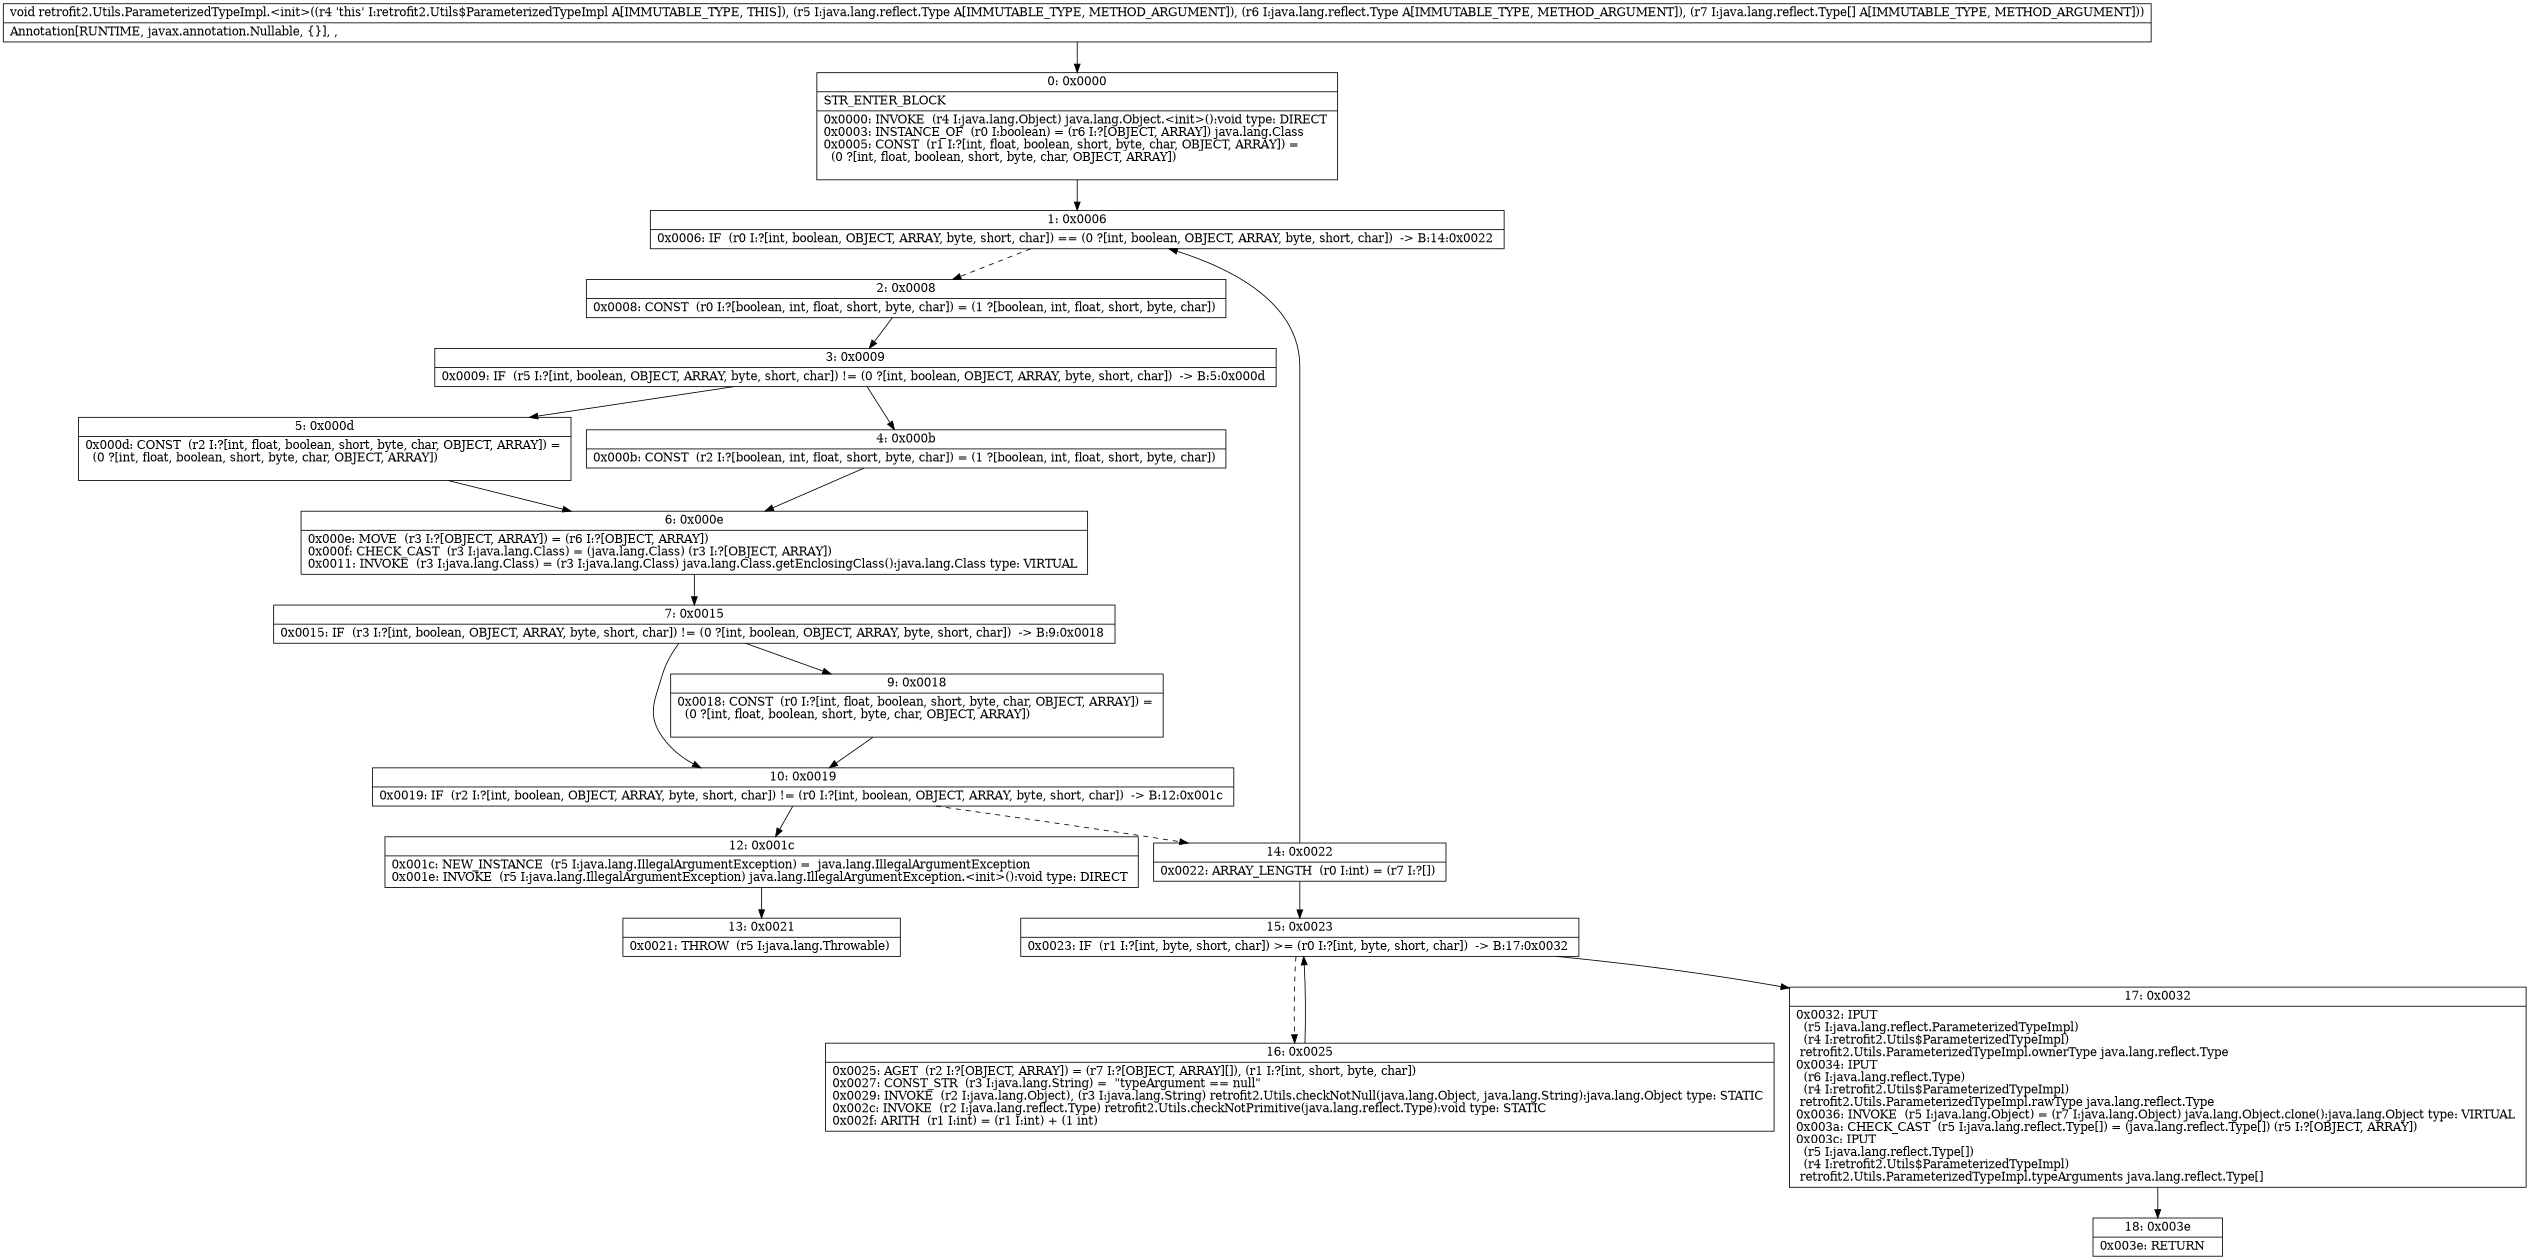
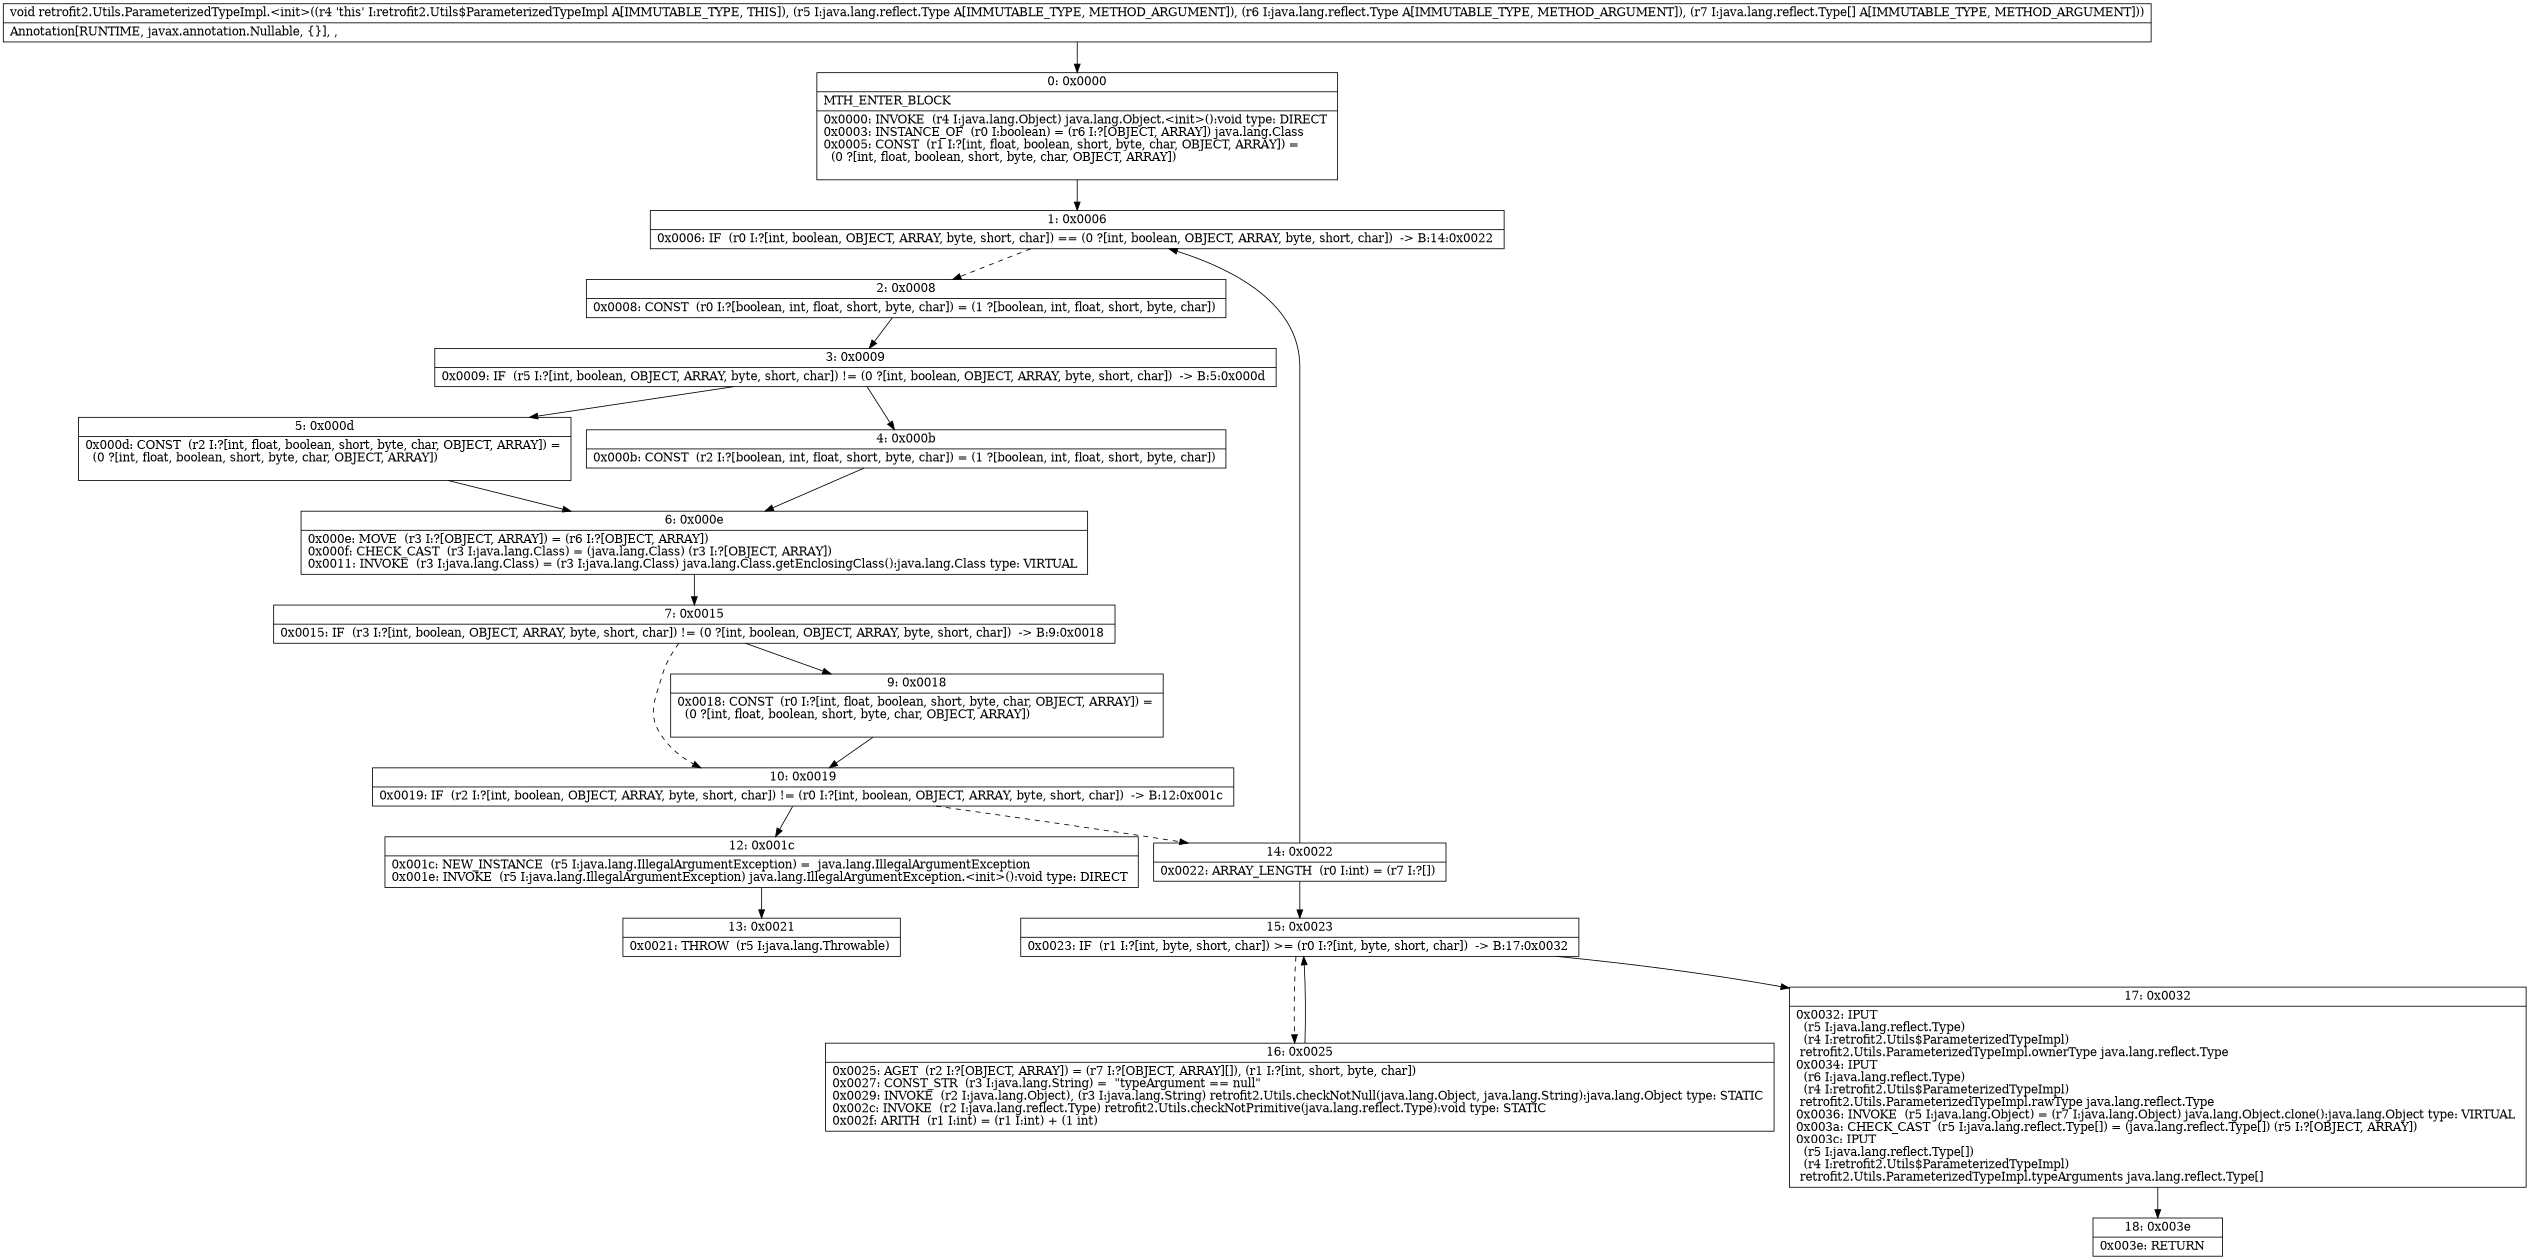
(885, 101) -> (887, 101)
(654, 709) -> (654, 709)
(1937, 1028) -> (1881, 1028)
